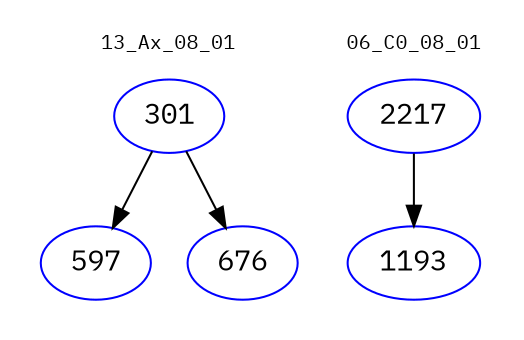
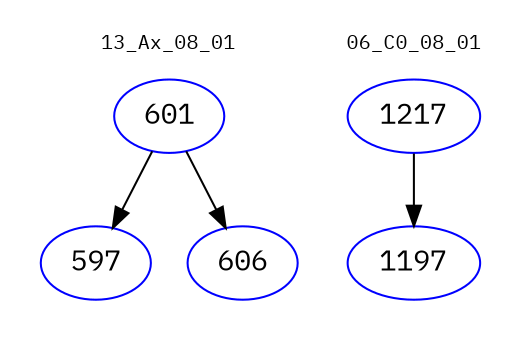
(169, 116) -> (169, 116)
(414, 116) -> (414, 116)
(243, 263) -> (243, 263)
(414, 263) -> (414, 263)
